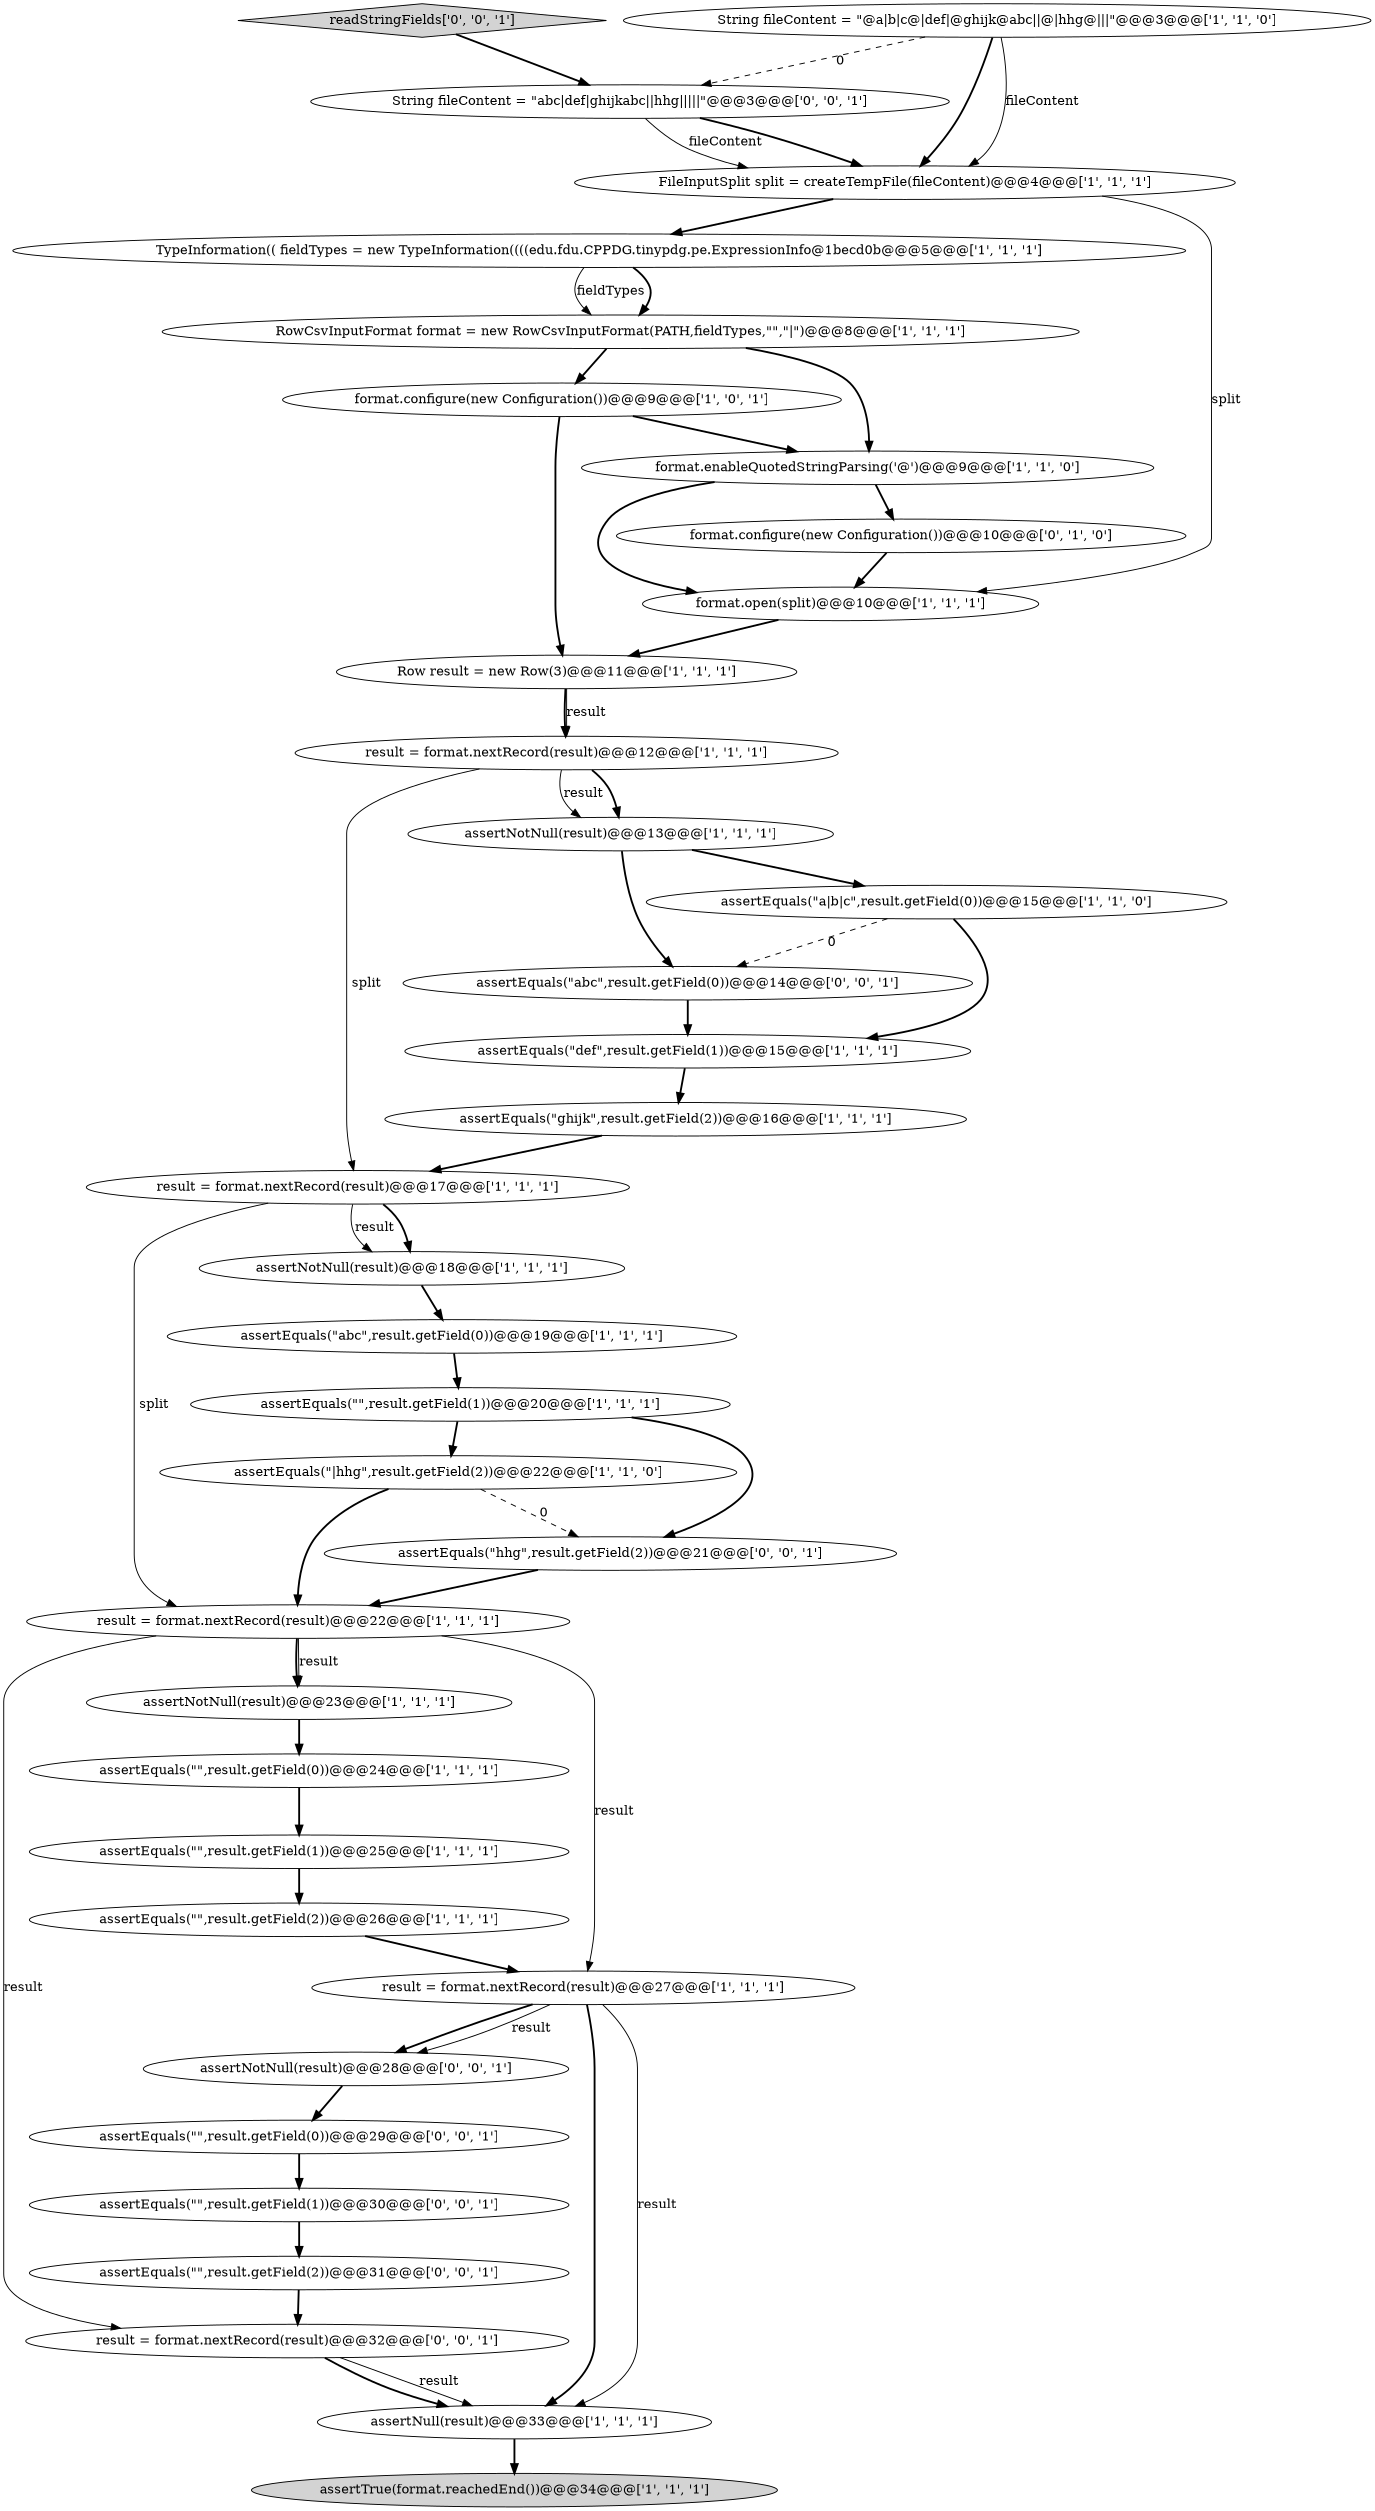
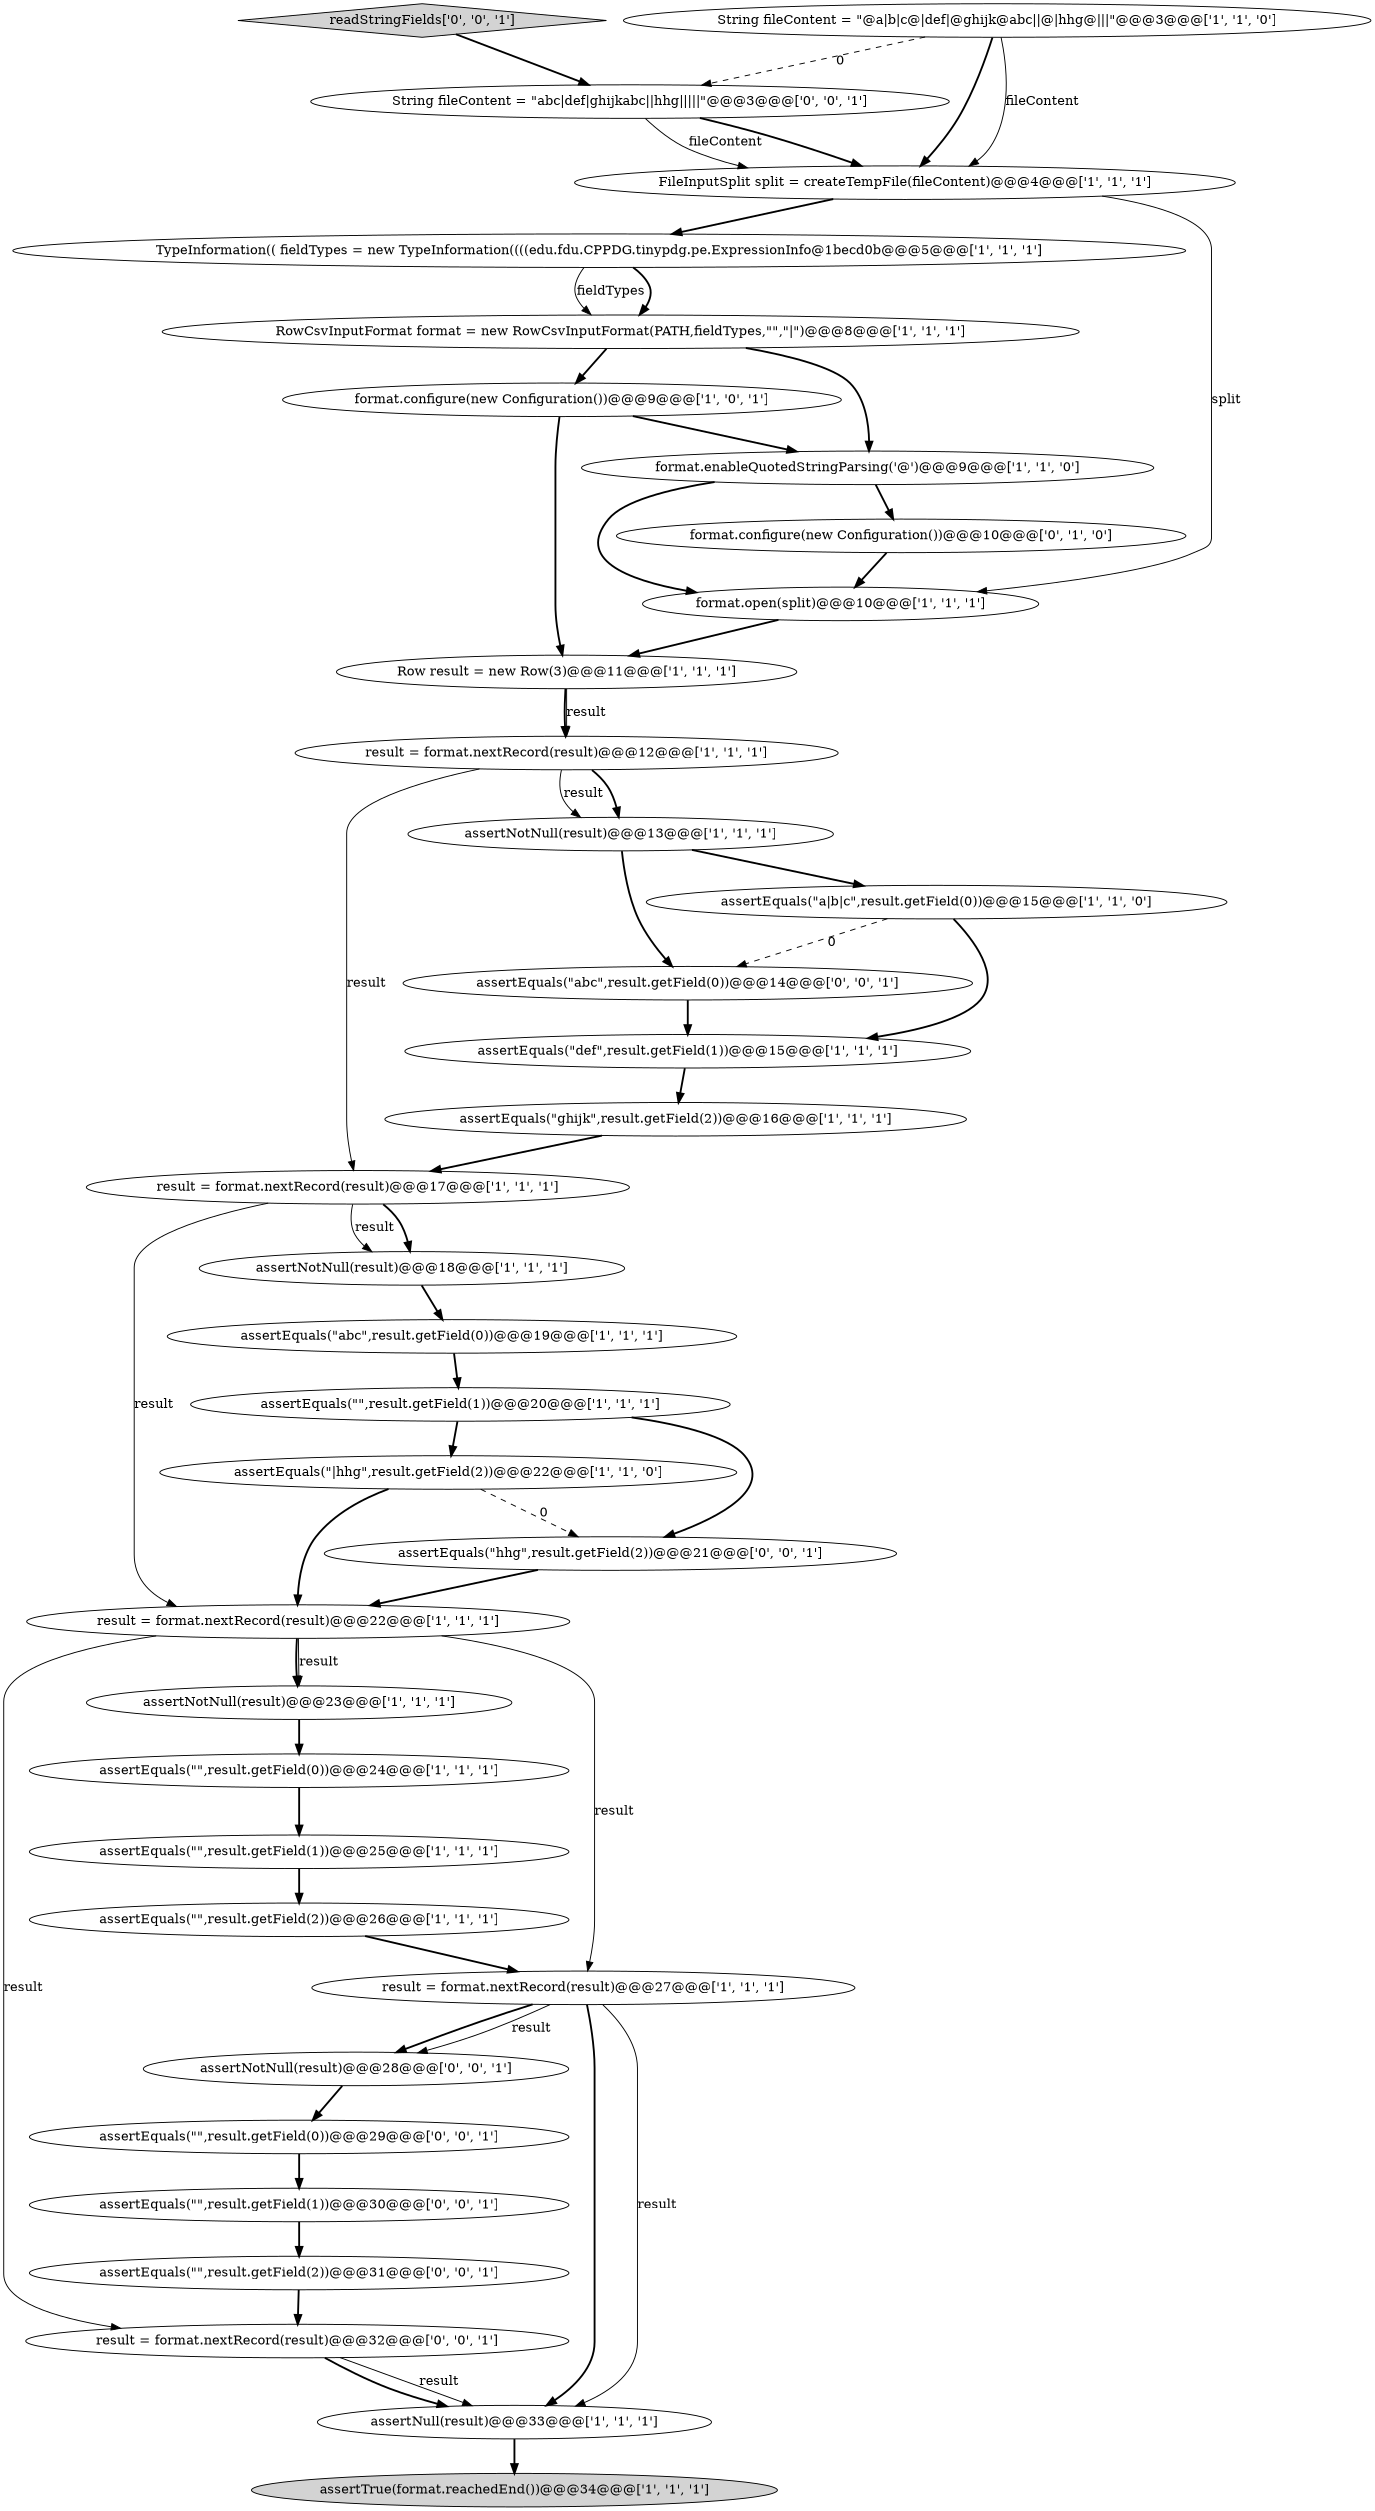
(367, 983) -> (367, 983)
(154, 1404) -> (154, 1404)
